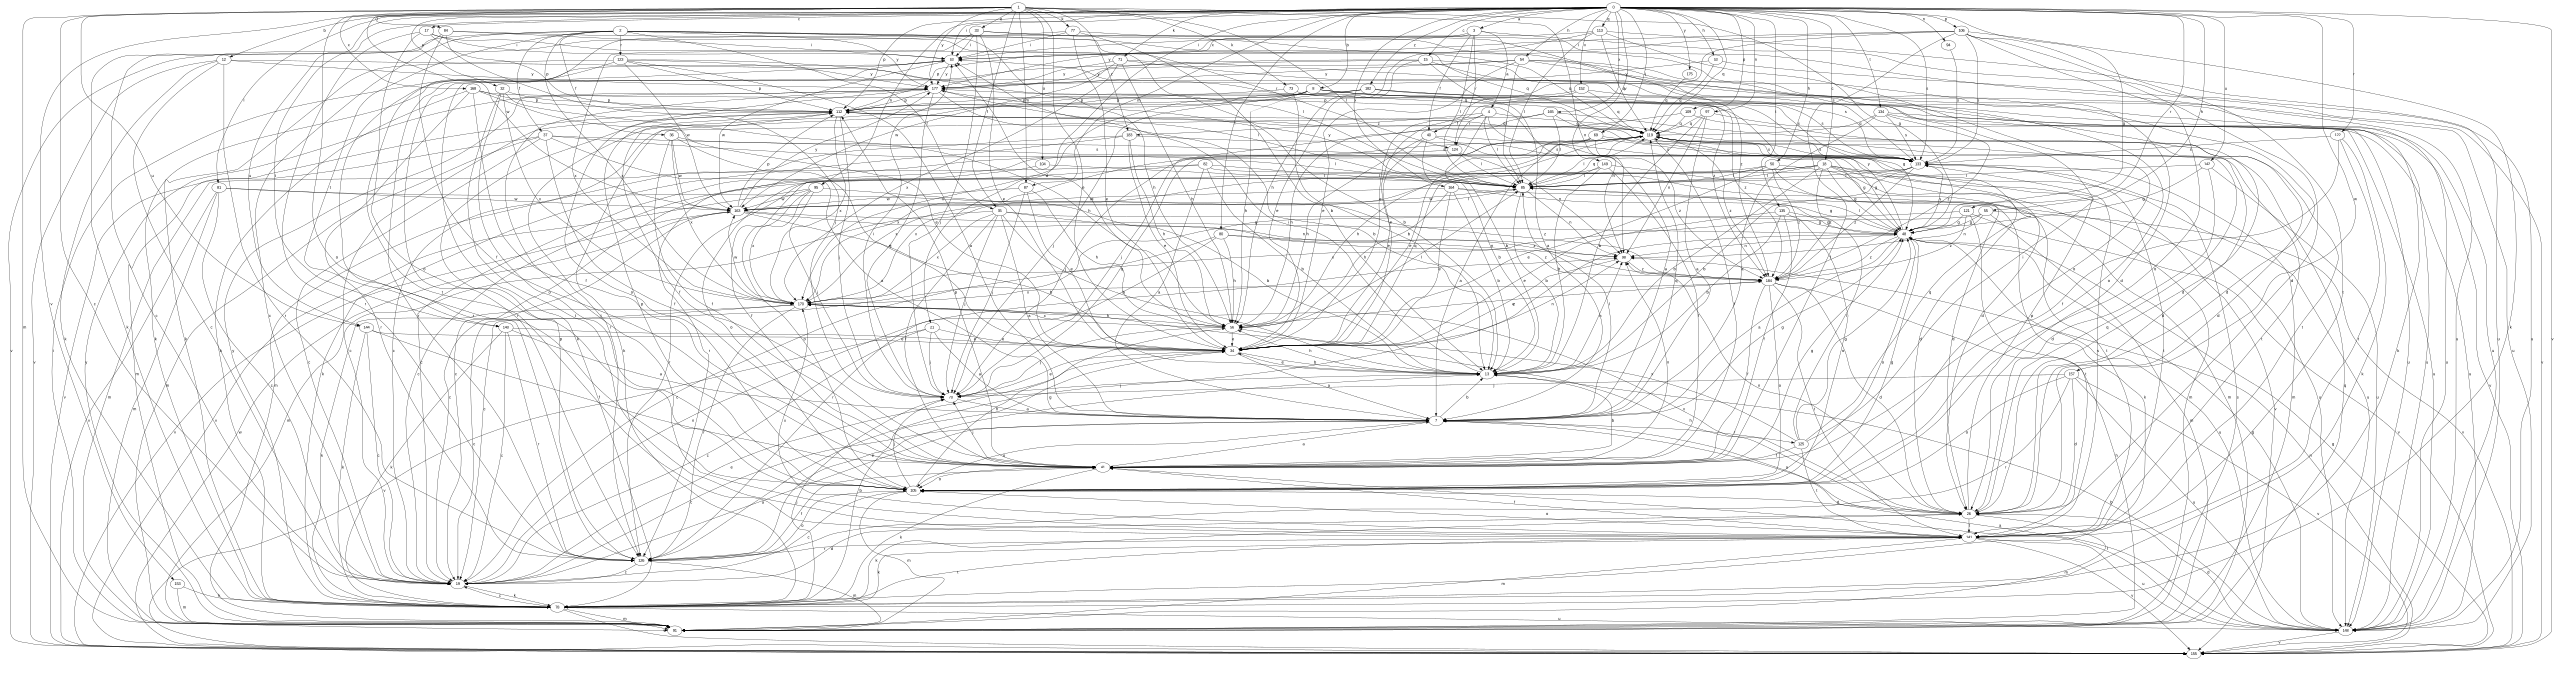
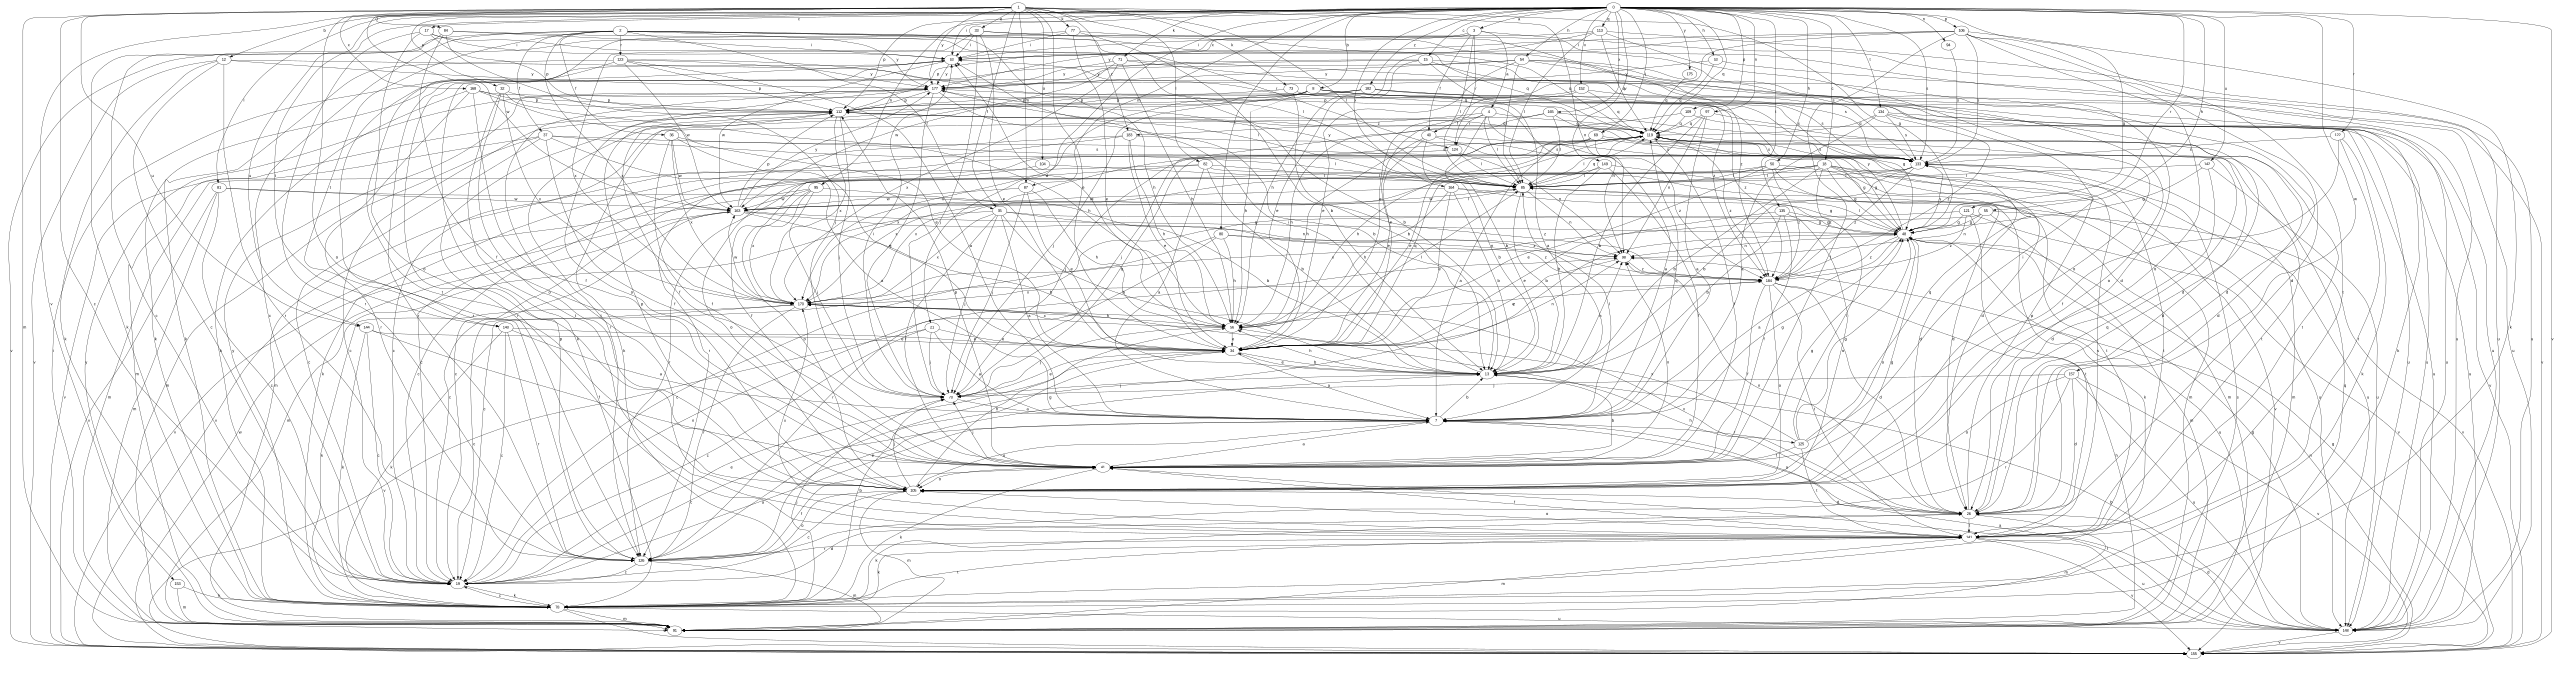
none -> (1146, 33)
